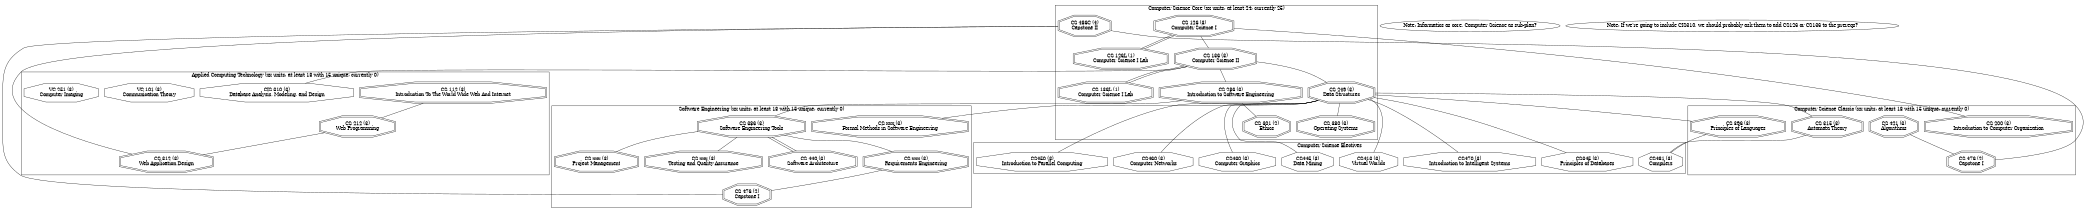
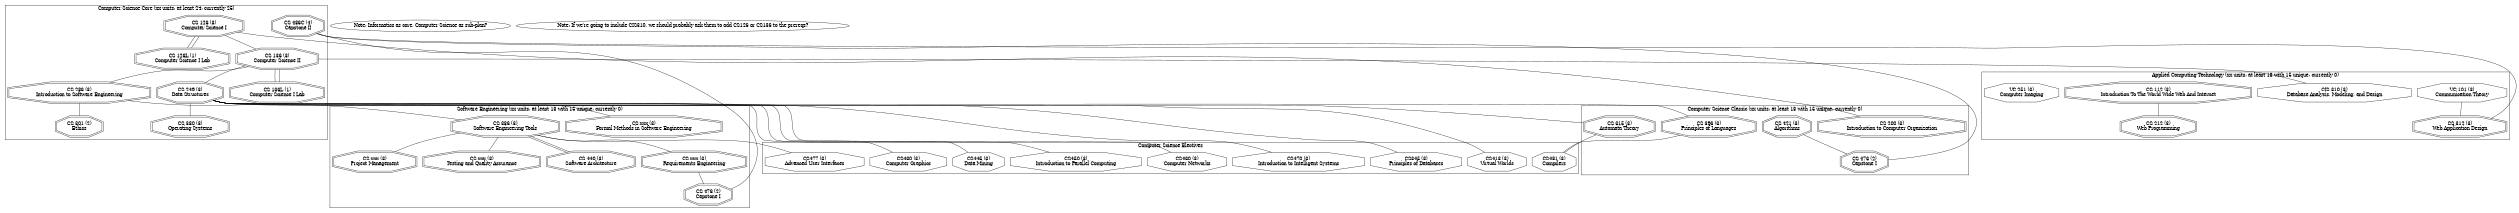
(264, 144) -> (2461, 109)
none -> (815, 162)
